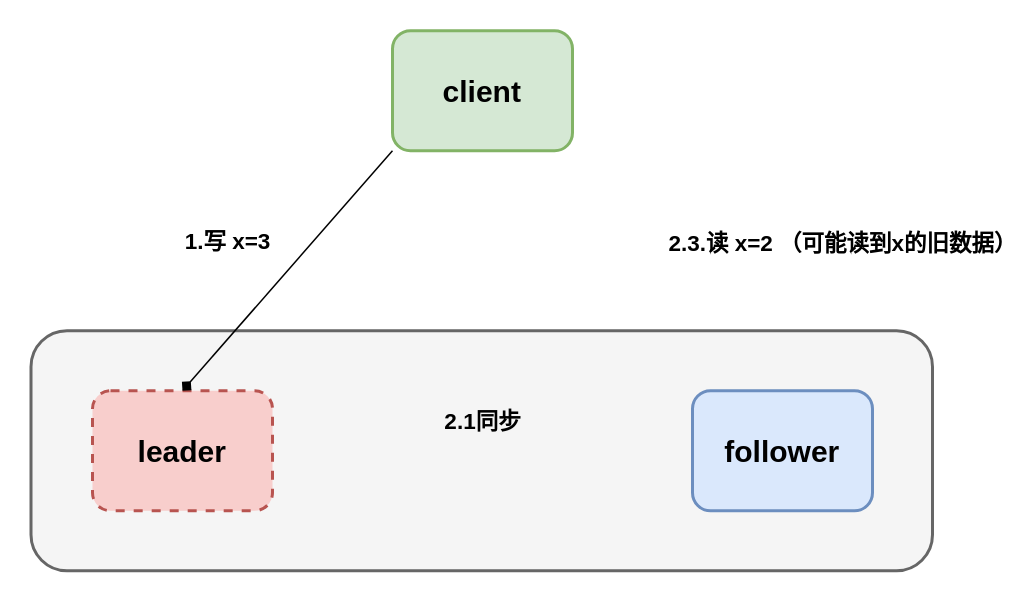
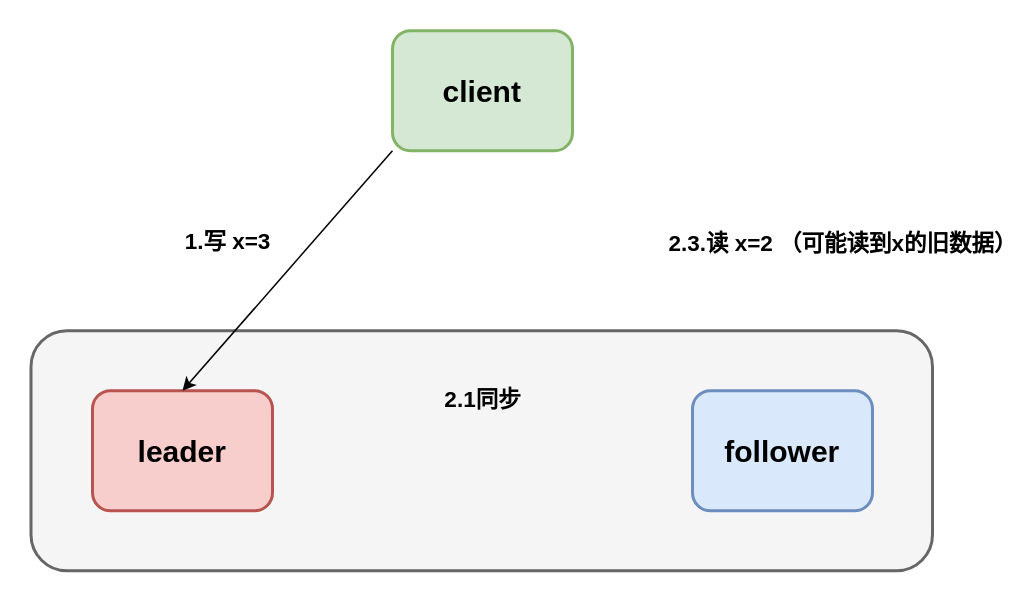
(191, 381) -> (190, 382)
(482, 421) -> (482, 398)
(182, 451) -> (182, 451)
